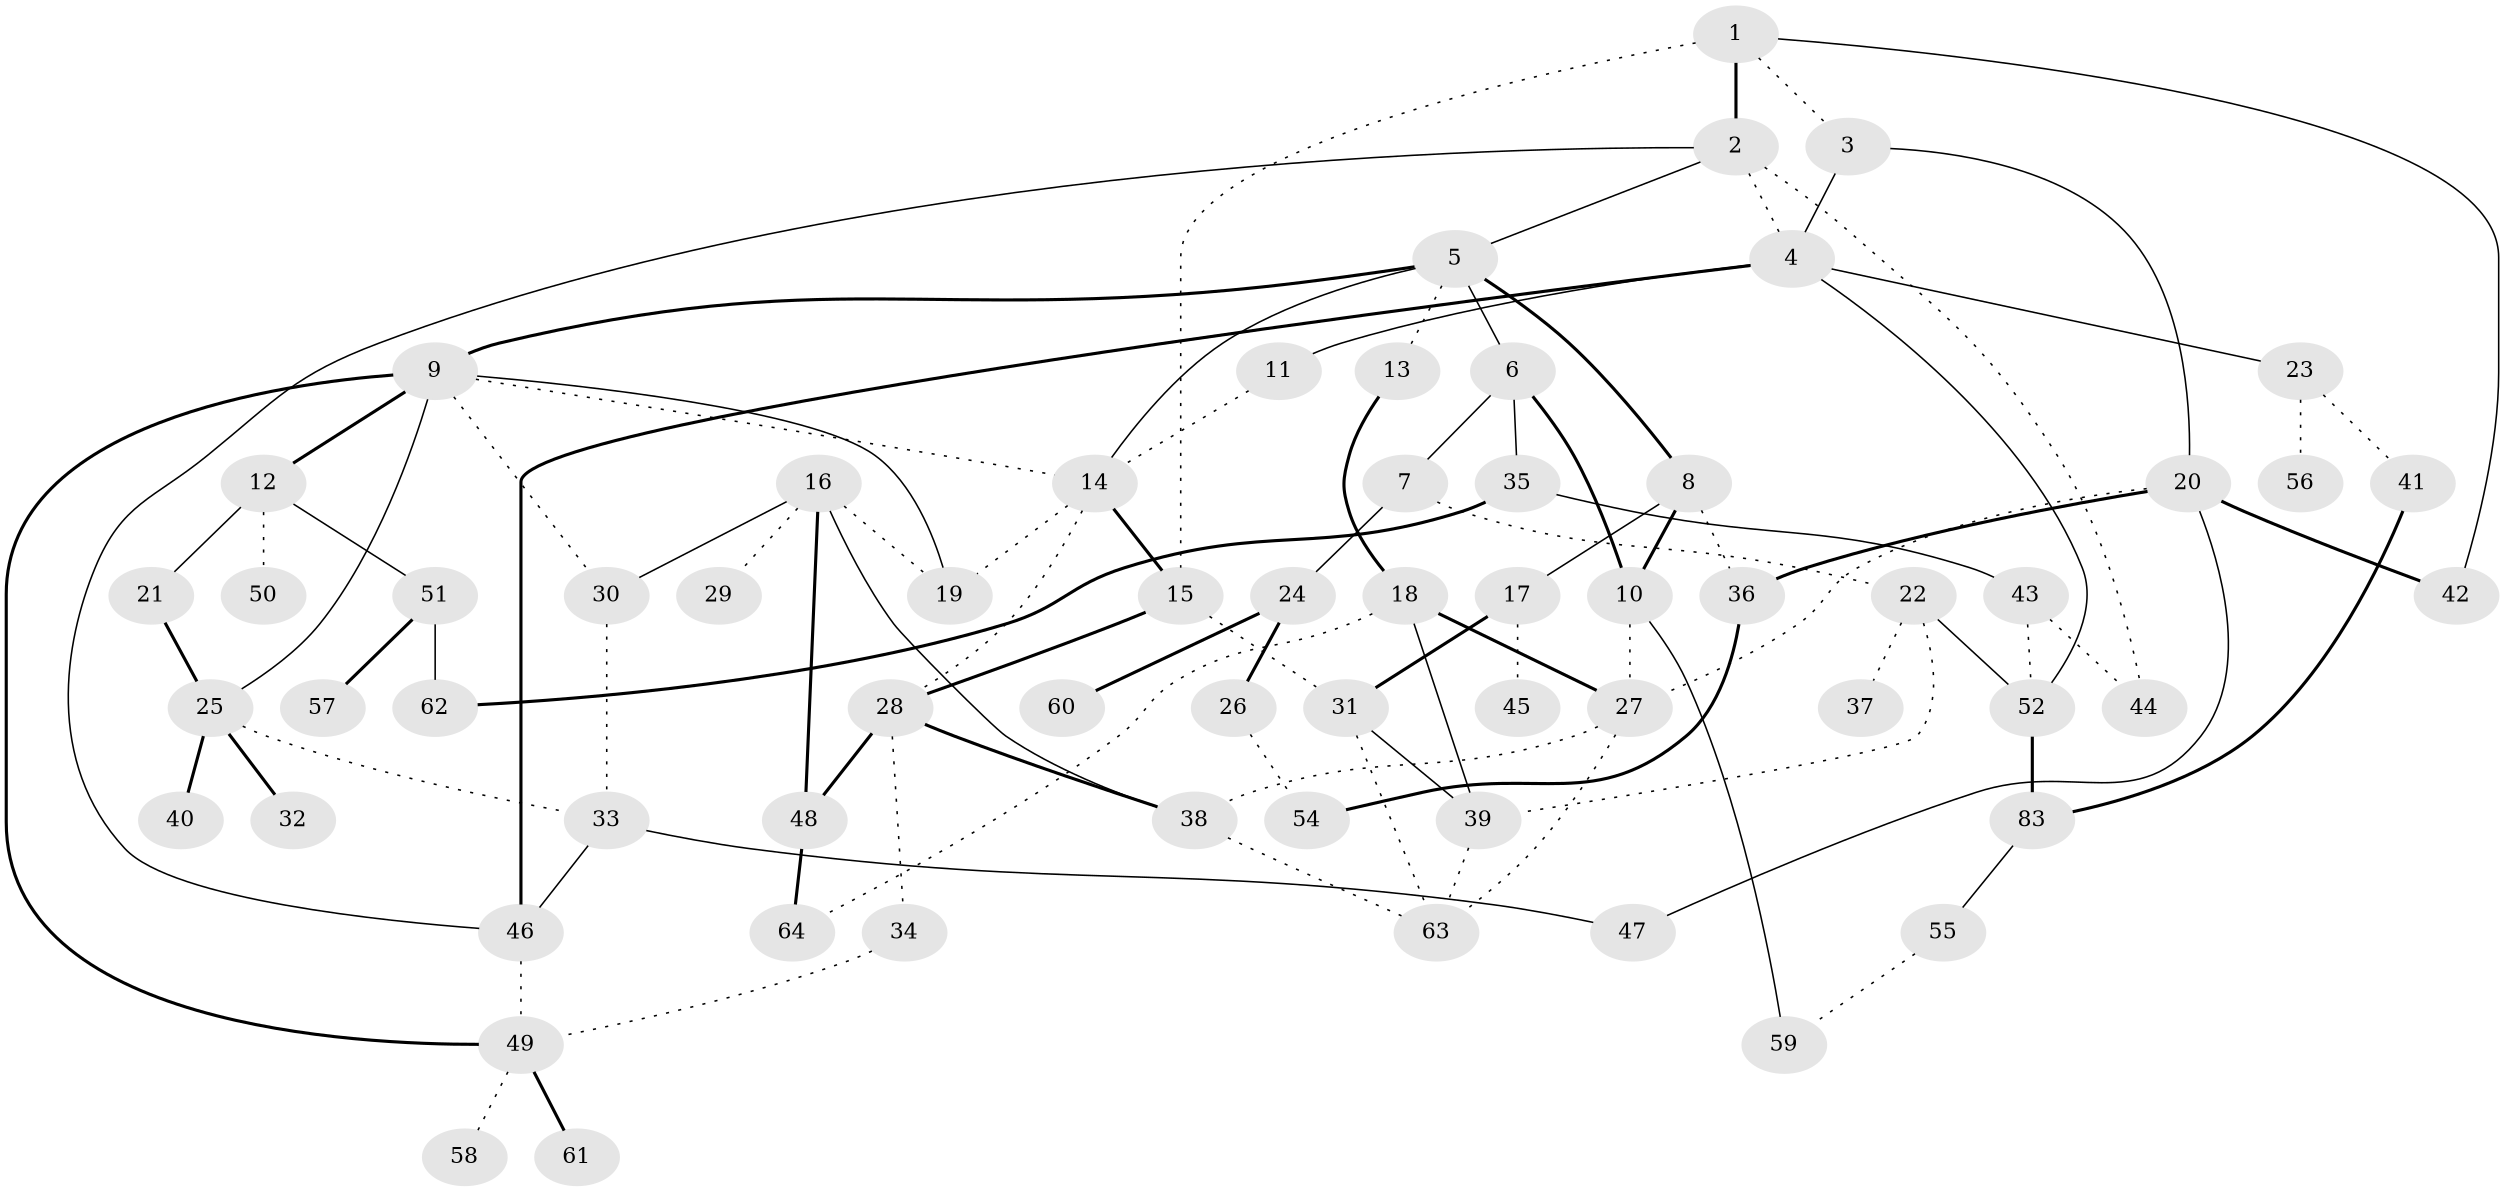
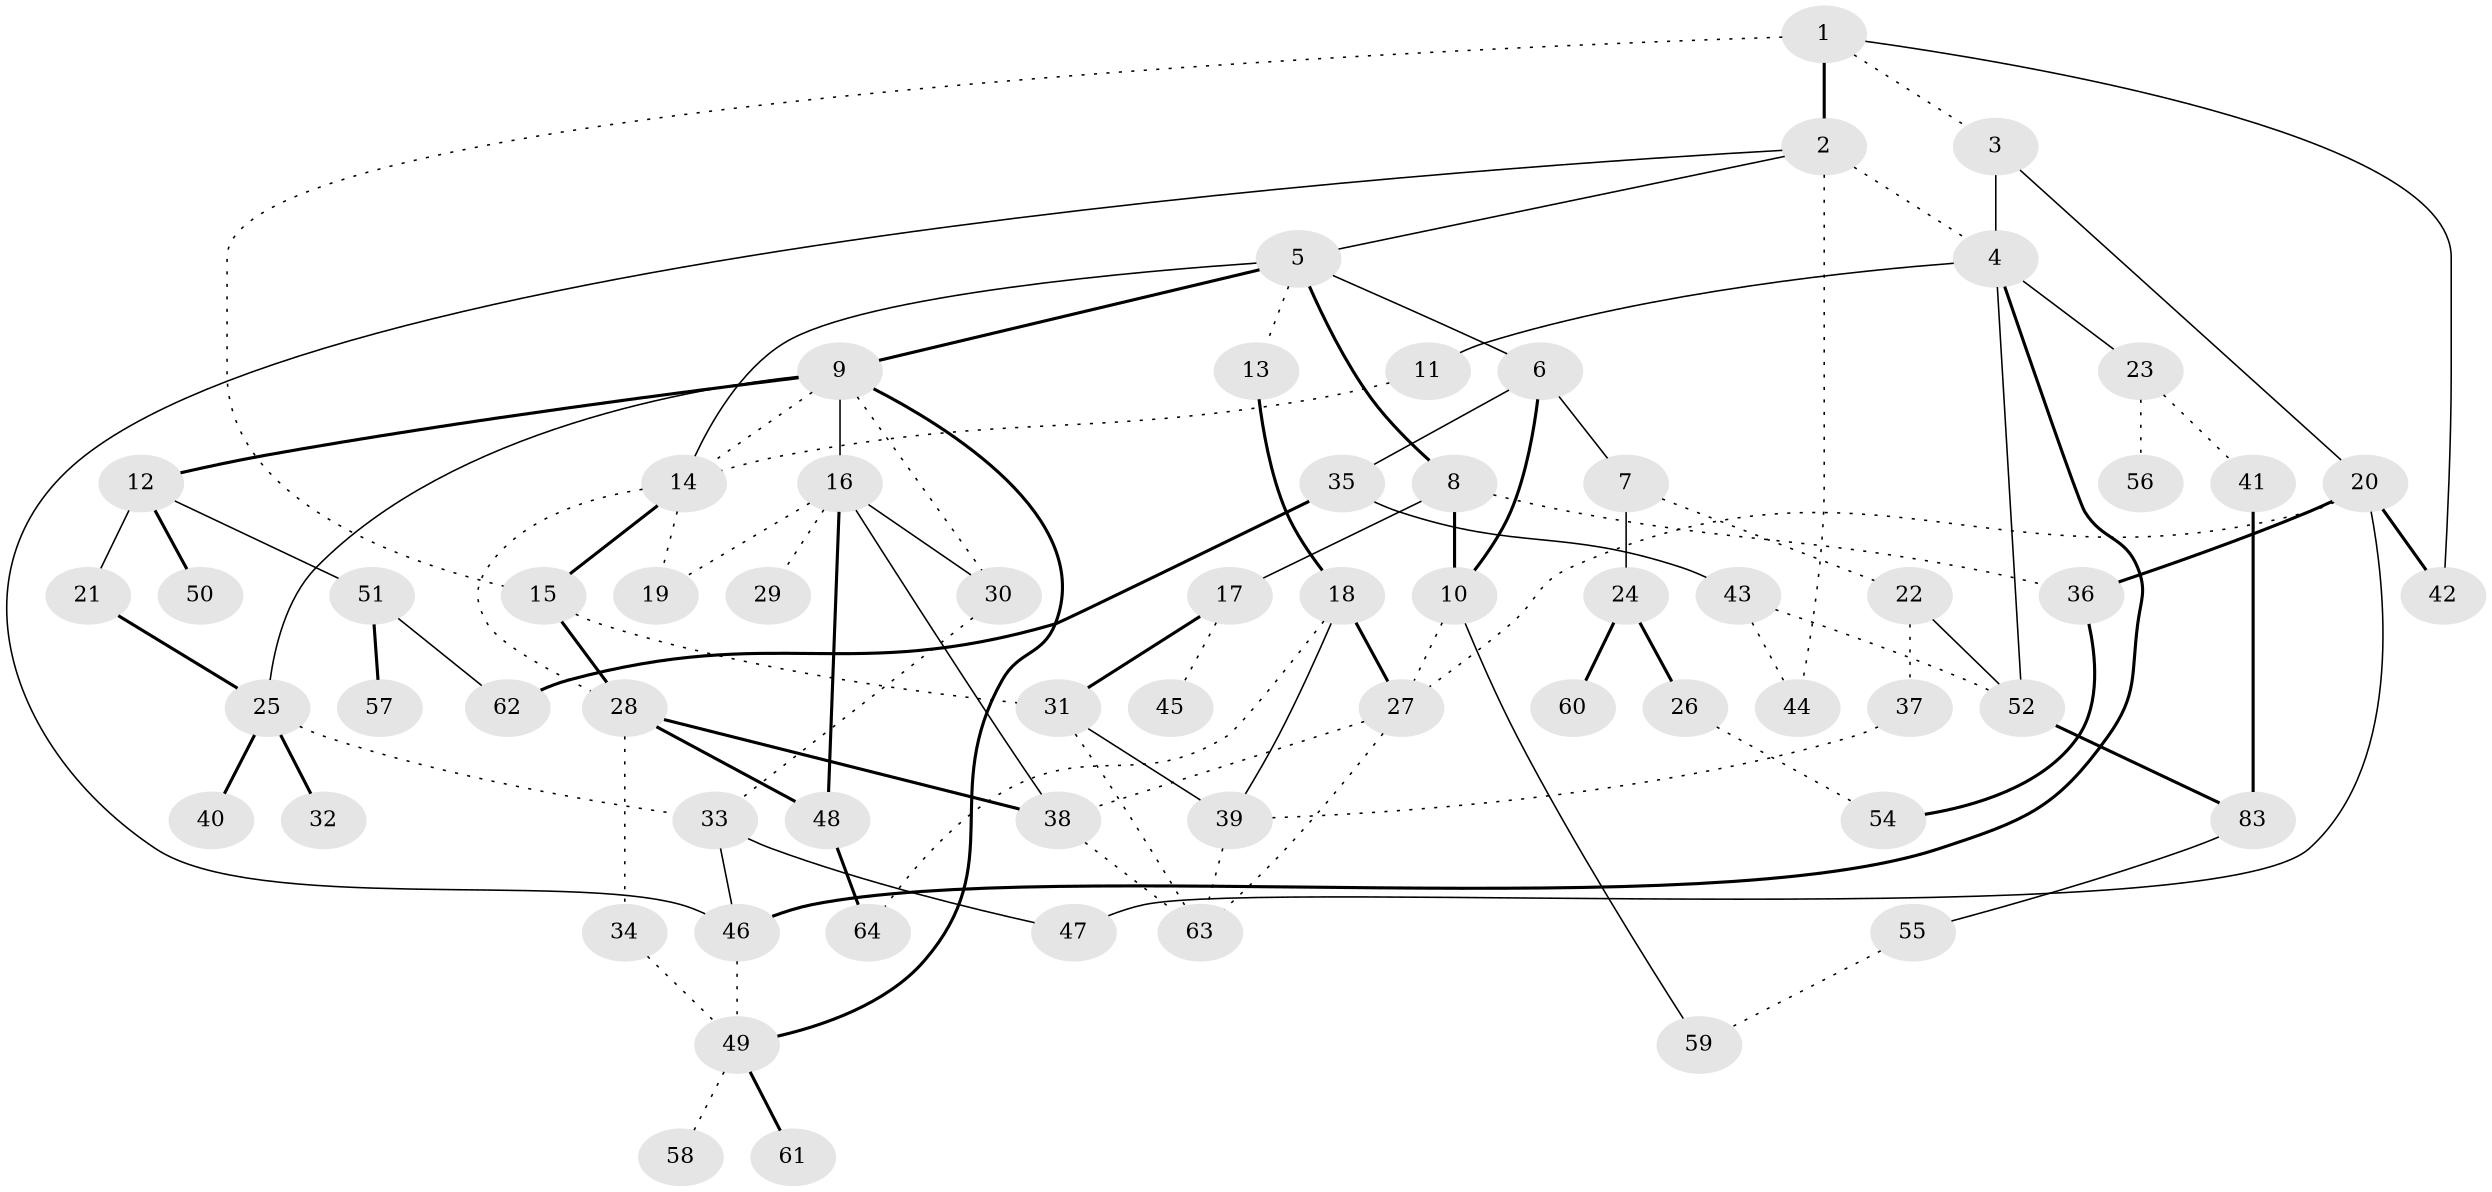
(719, 407) -> (840, 428)
(264, 540) -> (171, 540)
(1777, 770) -> (1578, 792)
